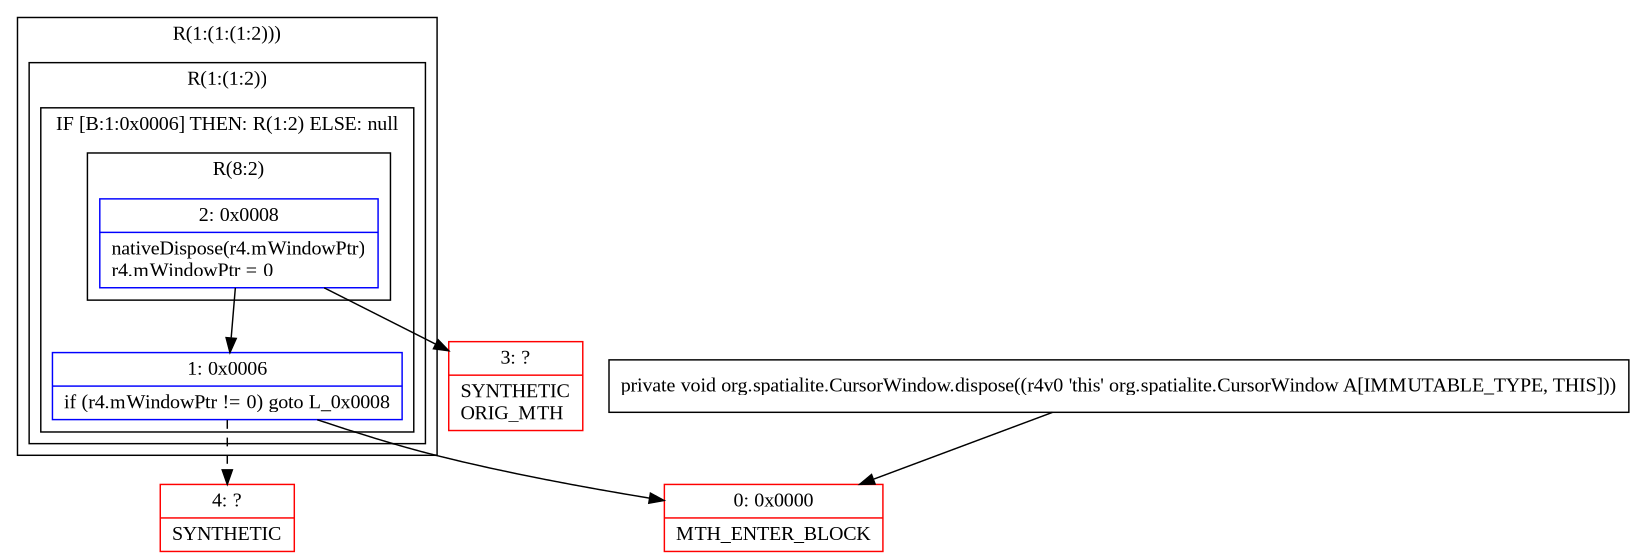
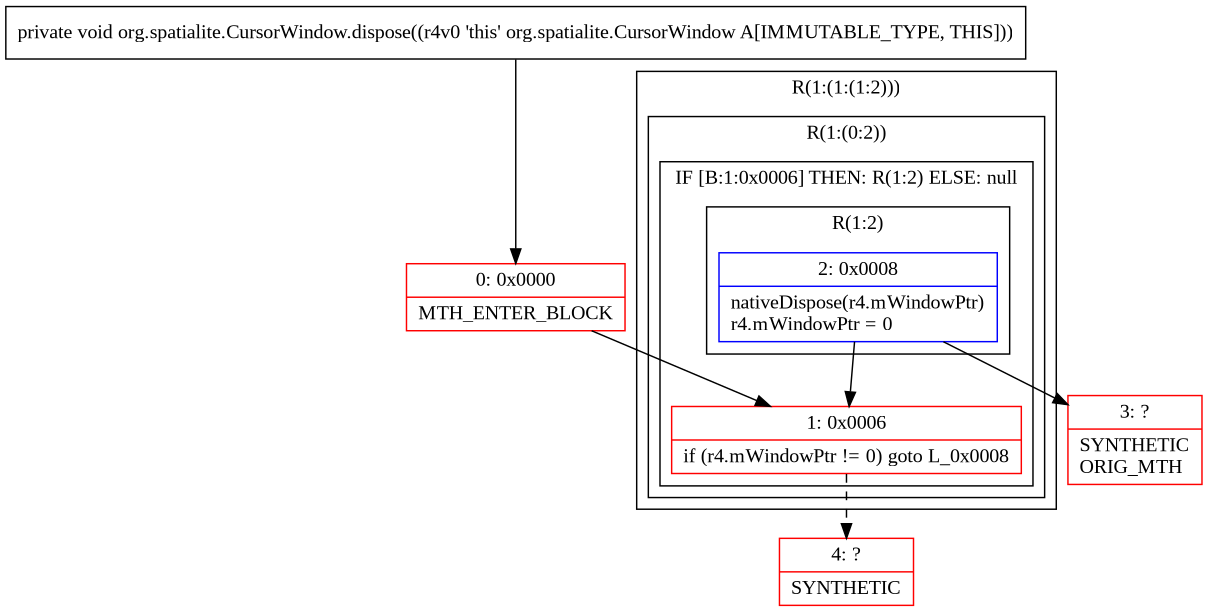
(227, 79) -> (846, 133)
(239, 170) -> (858, 224)
(227, 386) -> (846, 440)
(482, 466) -> (674, 366)
